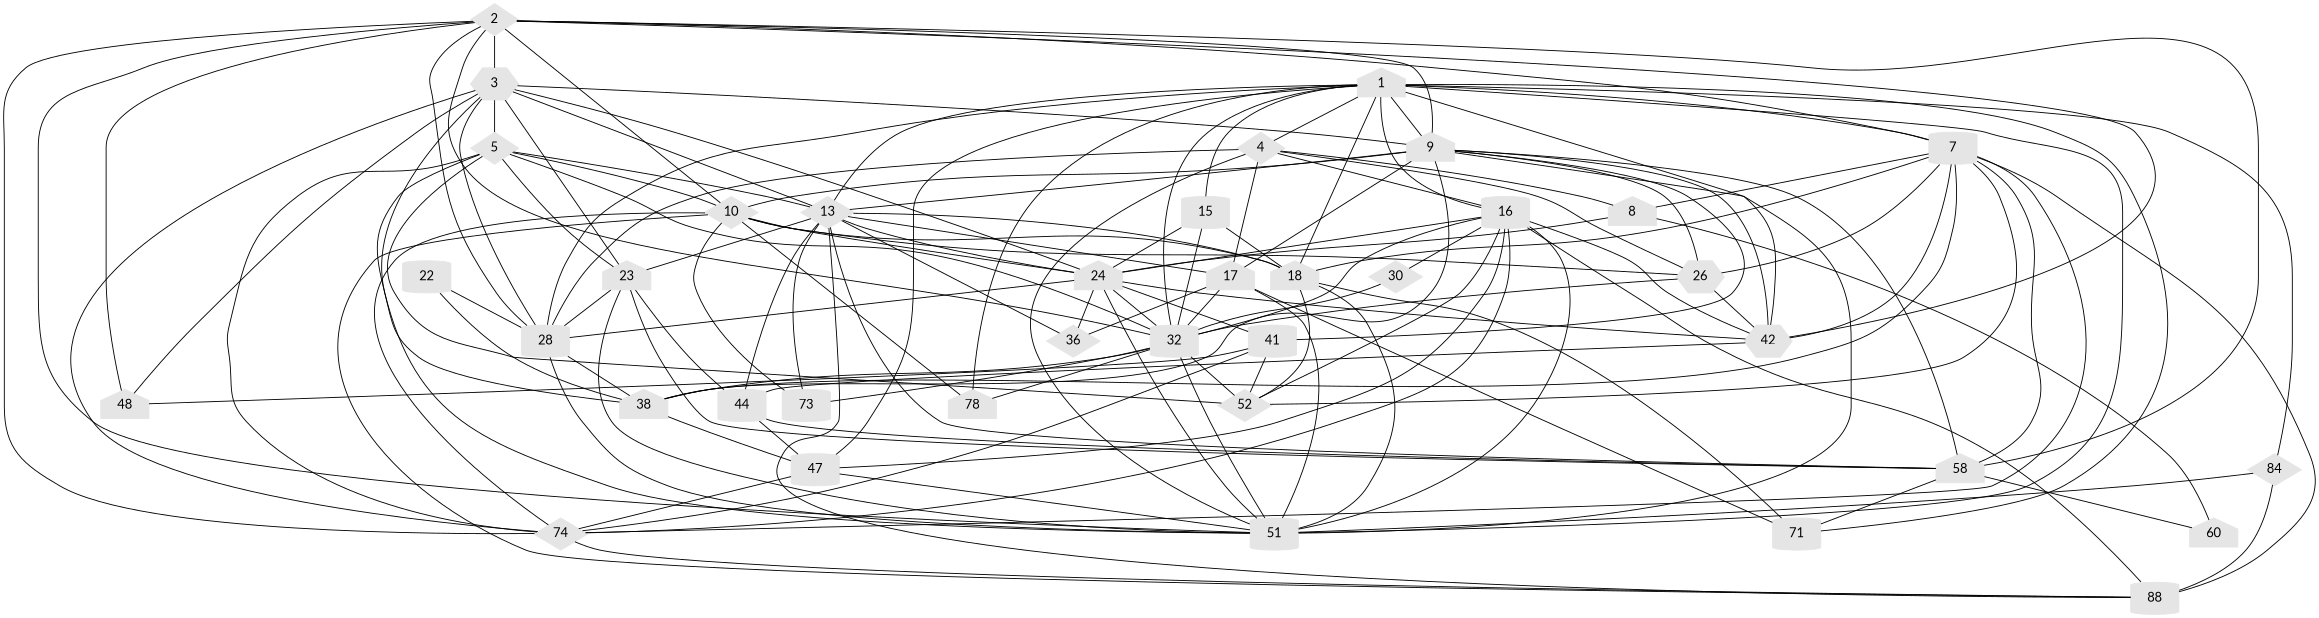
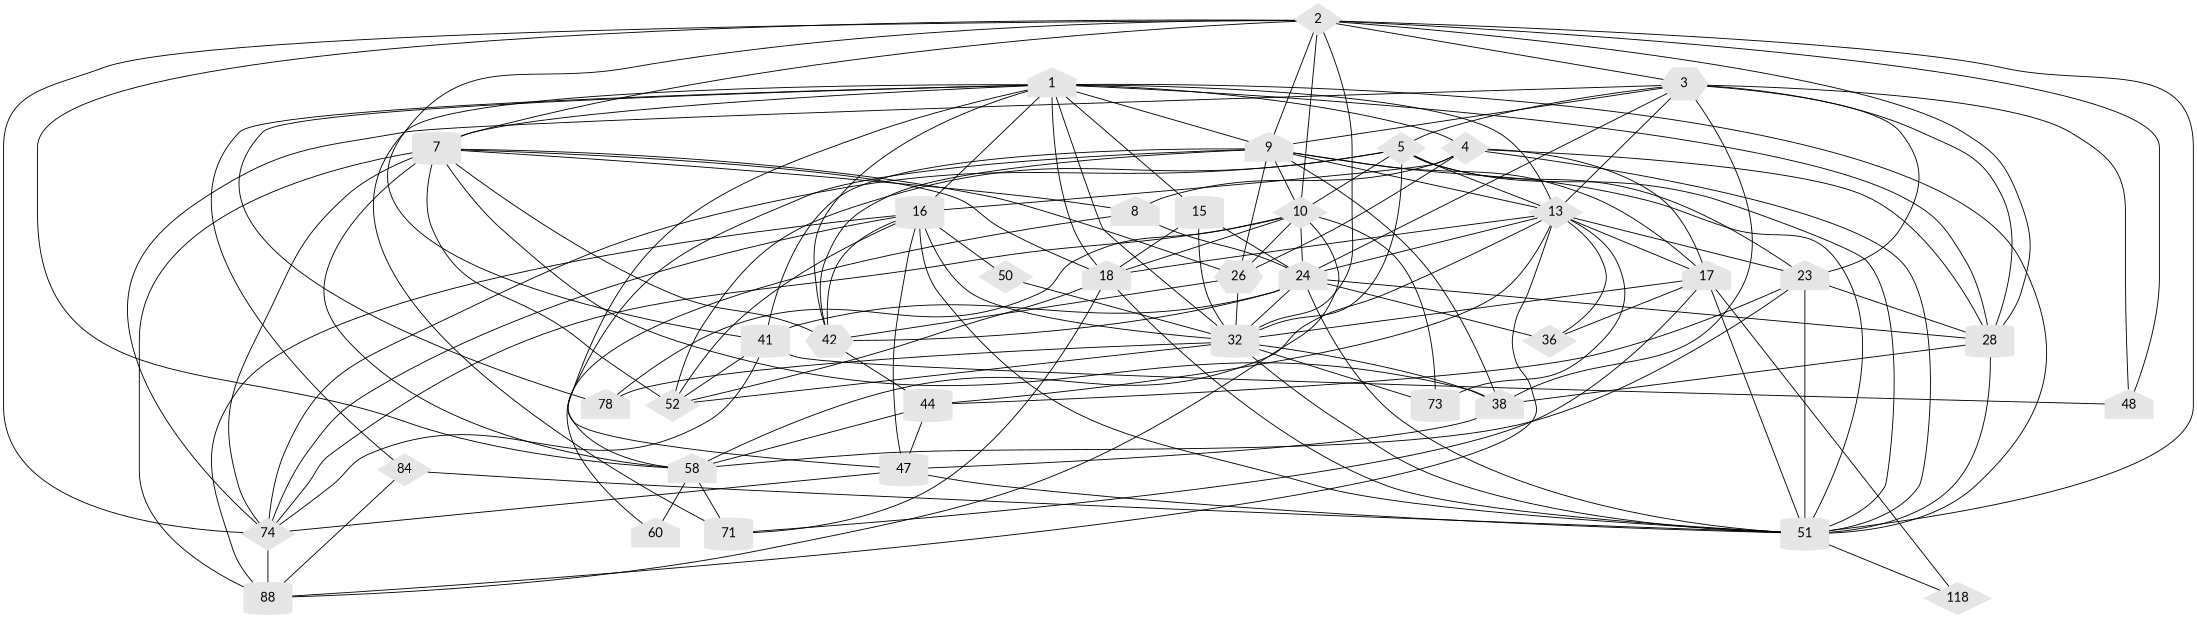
(1561, 66) -> (615, 70)
(1320, 242) -> none
(427, 277) -> none
(1396, 277) -> (1006, 277)
none -> (1958, 598)
